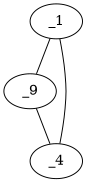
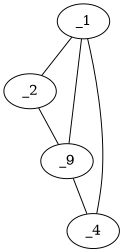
none -> (30, 91)
